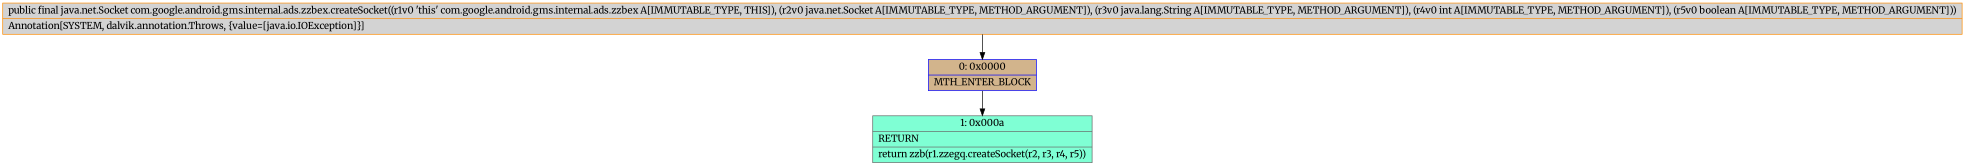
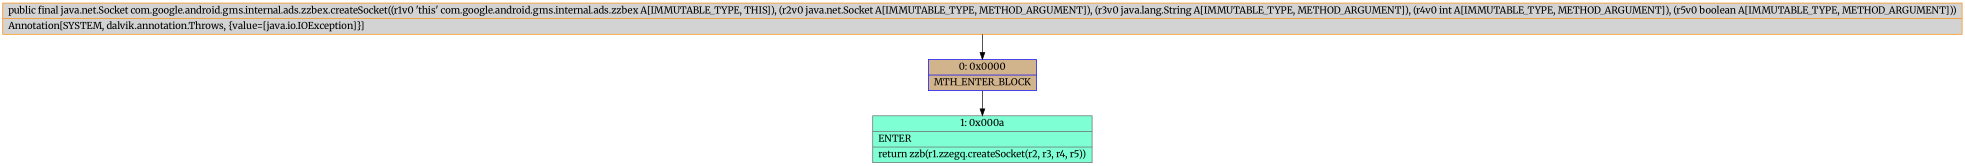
(899, 139) -> (895, 139)
